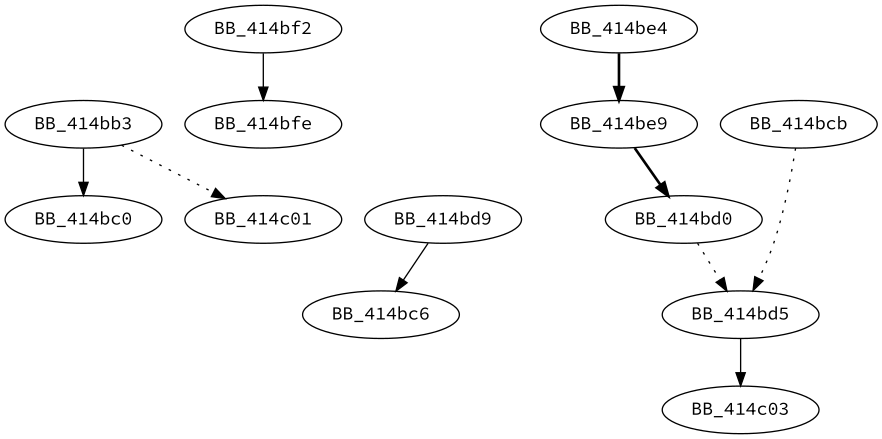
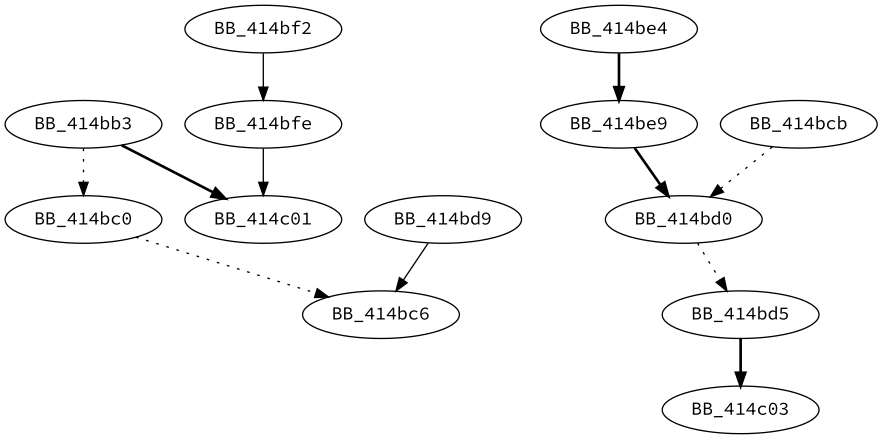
(83, 165) -> (83, 165)
none -> (263, 165)
(167, 169) -> (167, 169)
(782, 215) -> (746, 168)
none -> (226, 265)
(741, 356) -> (741, 356)
